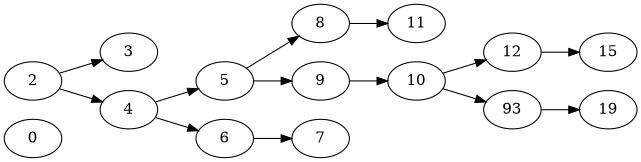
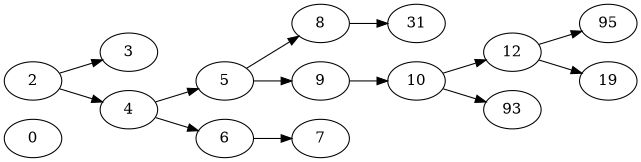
(417, 23) -> (417, 23)
(608, 52) -> (608, 23)
(555, 110) -> (555, 65)
